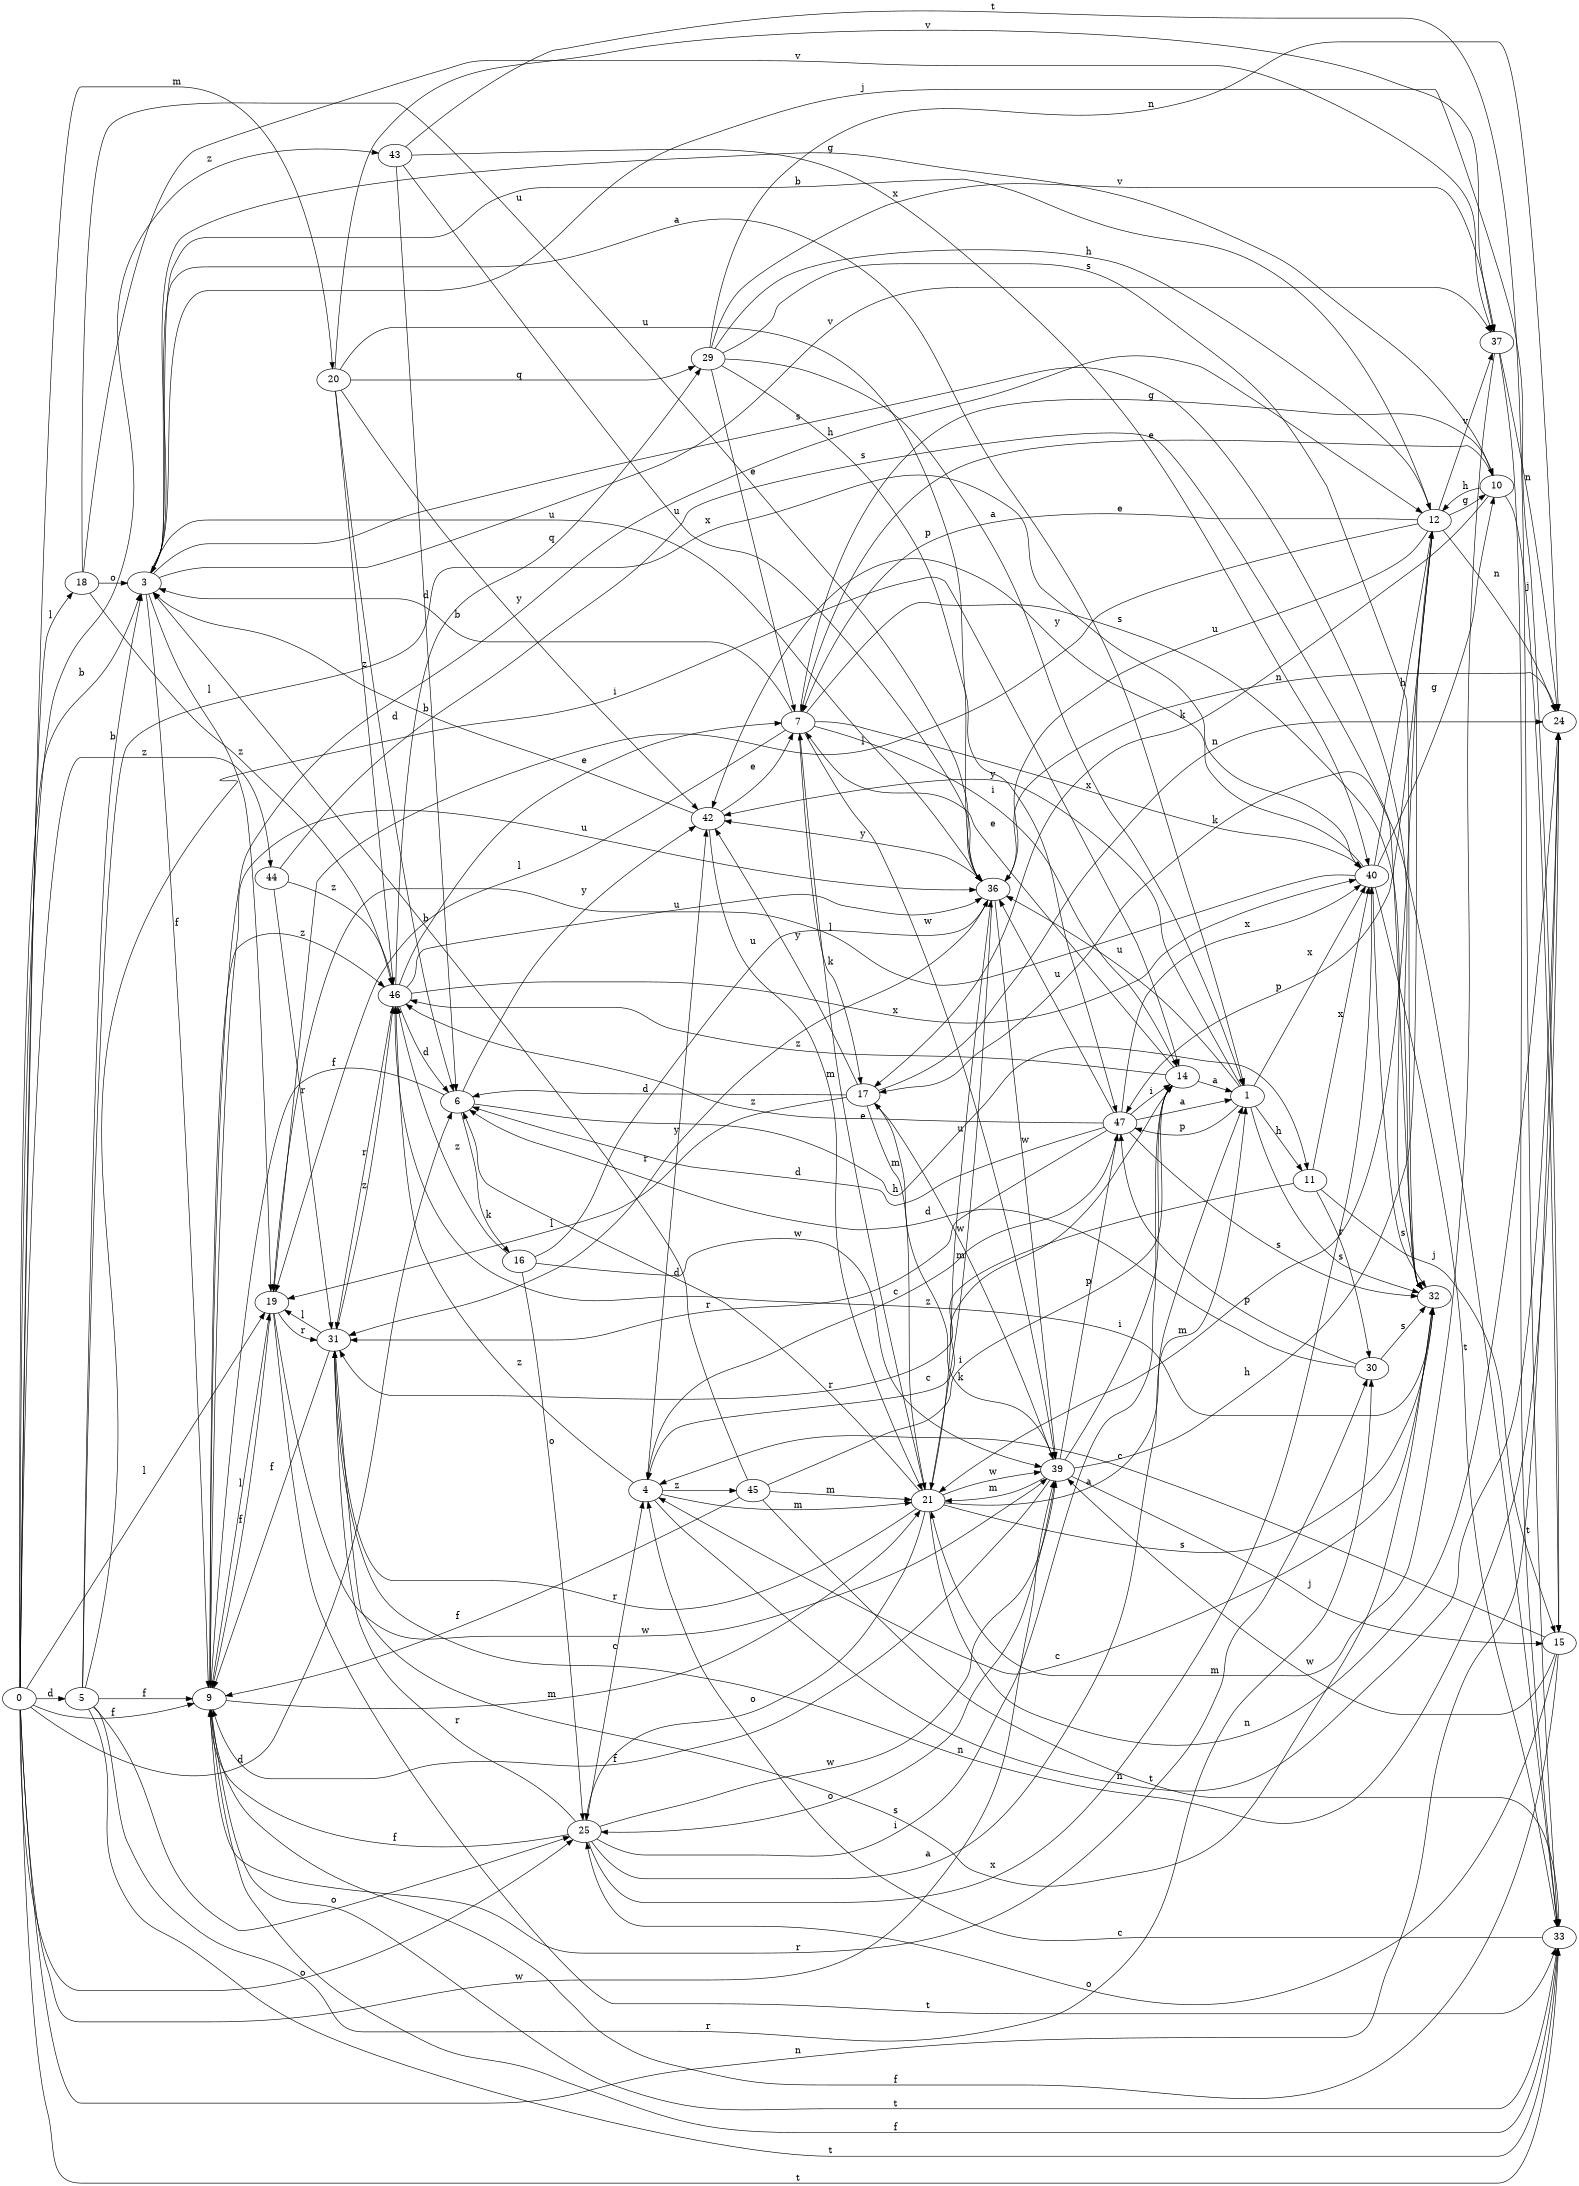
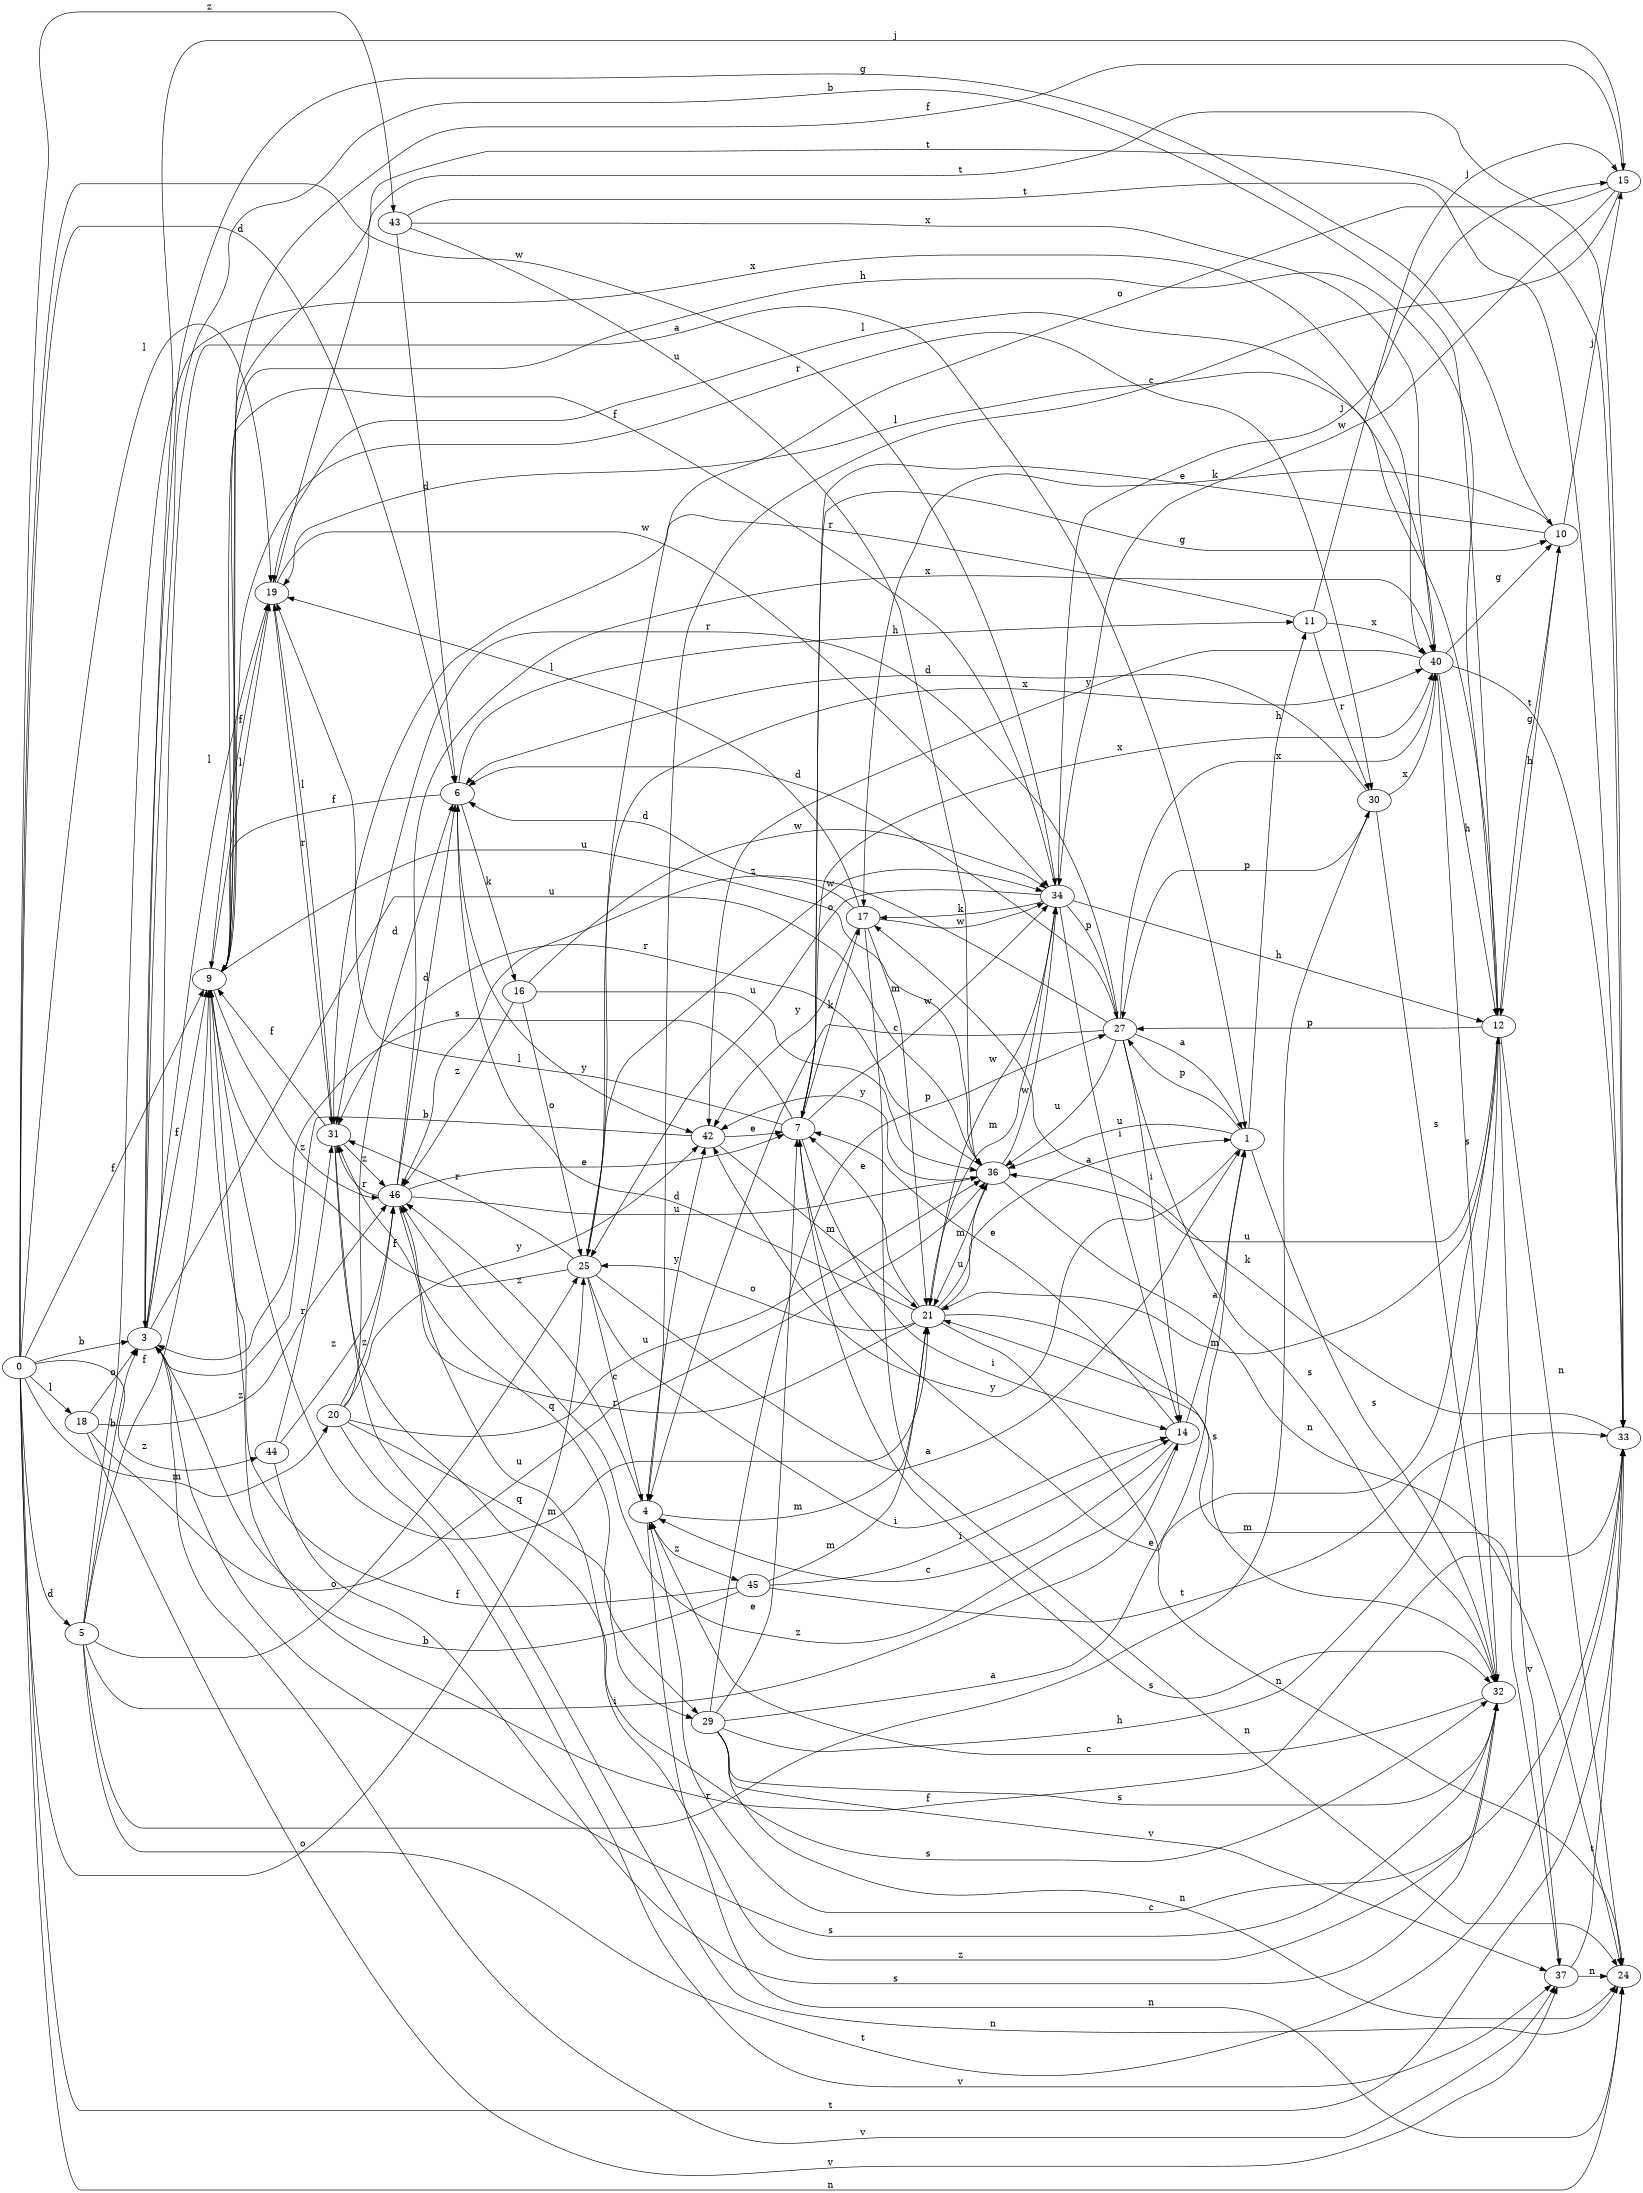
(458, 615) -> (458, 1014)
(1308, 989) -> (1425, 744)
(1120, 1123) -> (1120, 1029)
(1058, 1470) -> (1058, 896)
